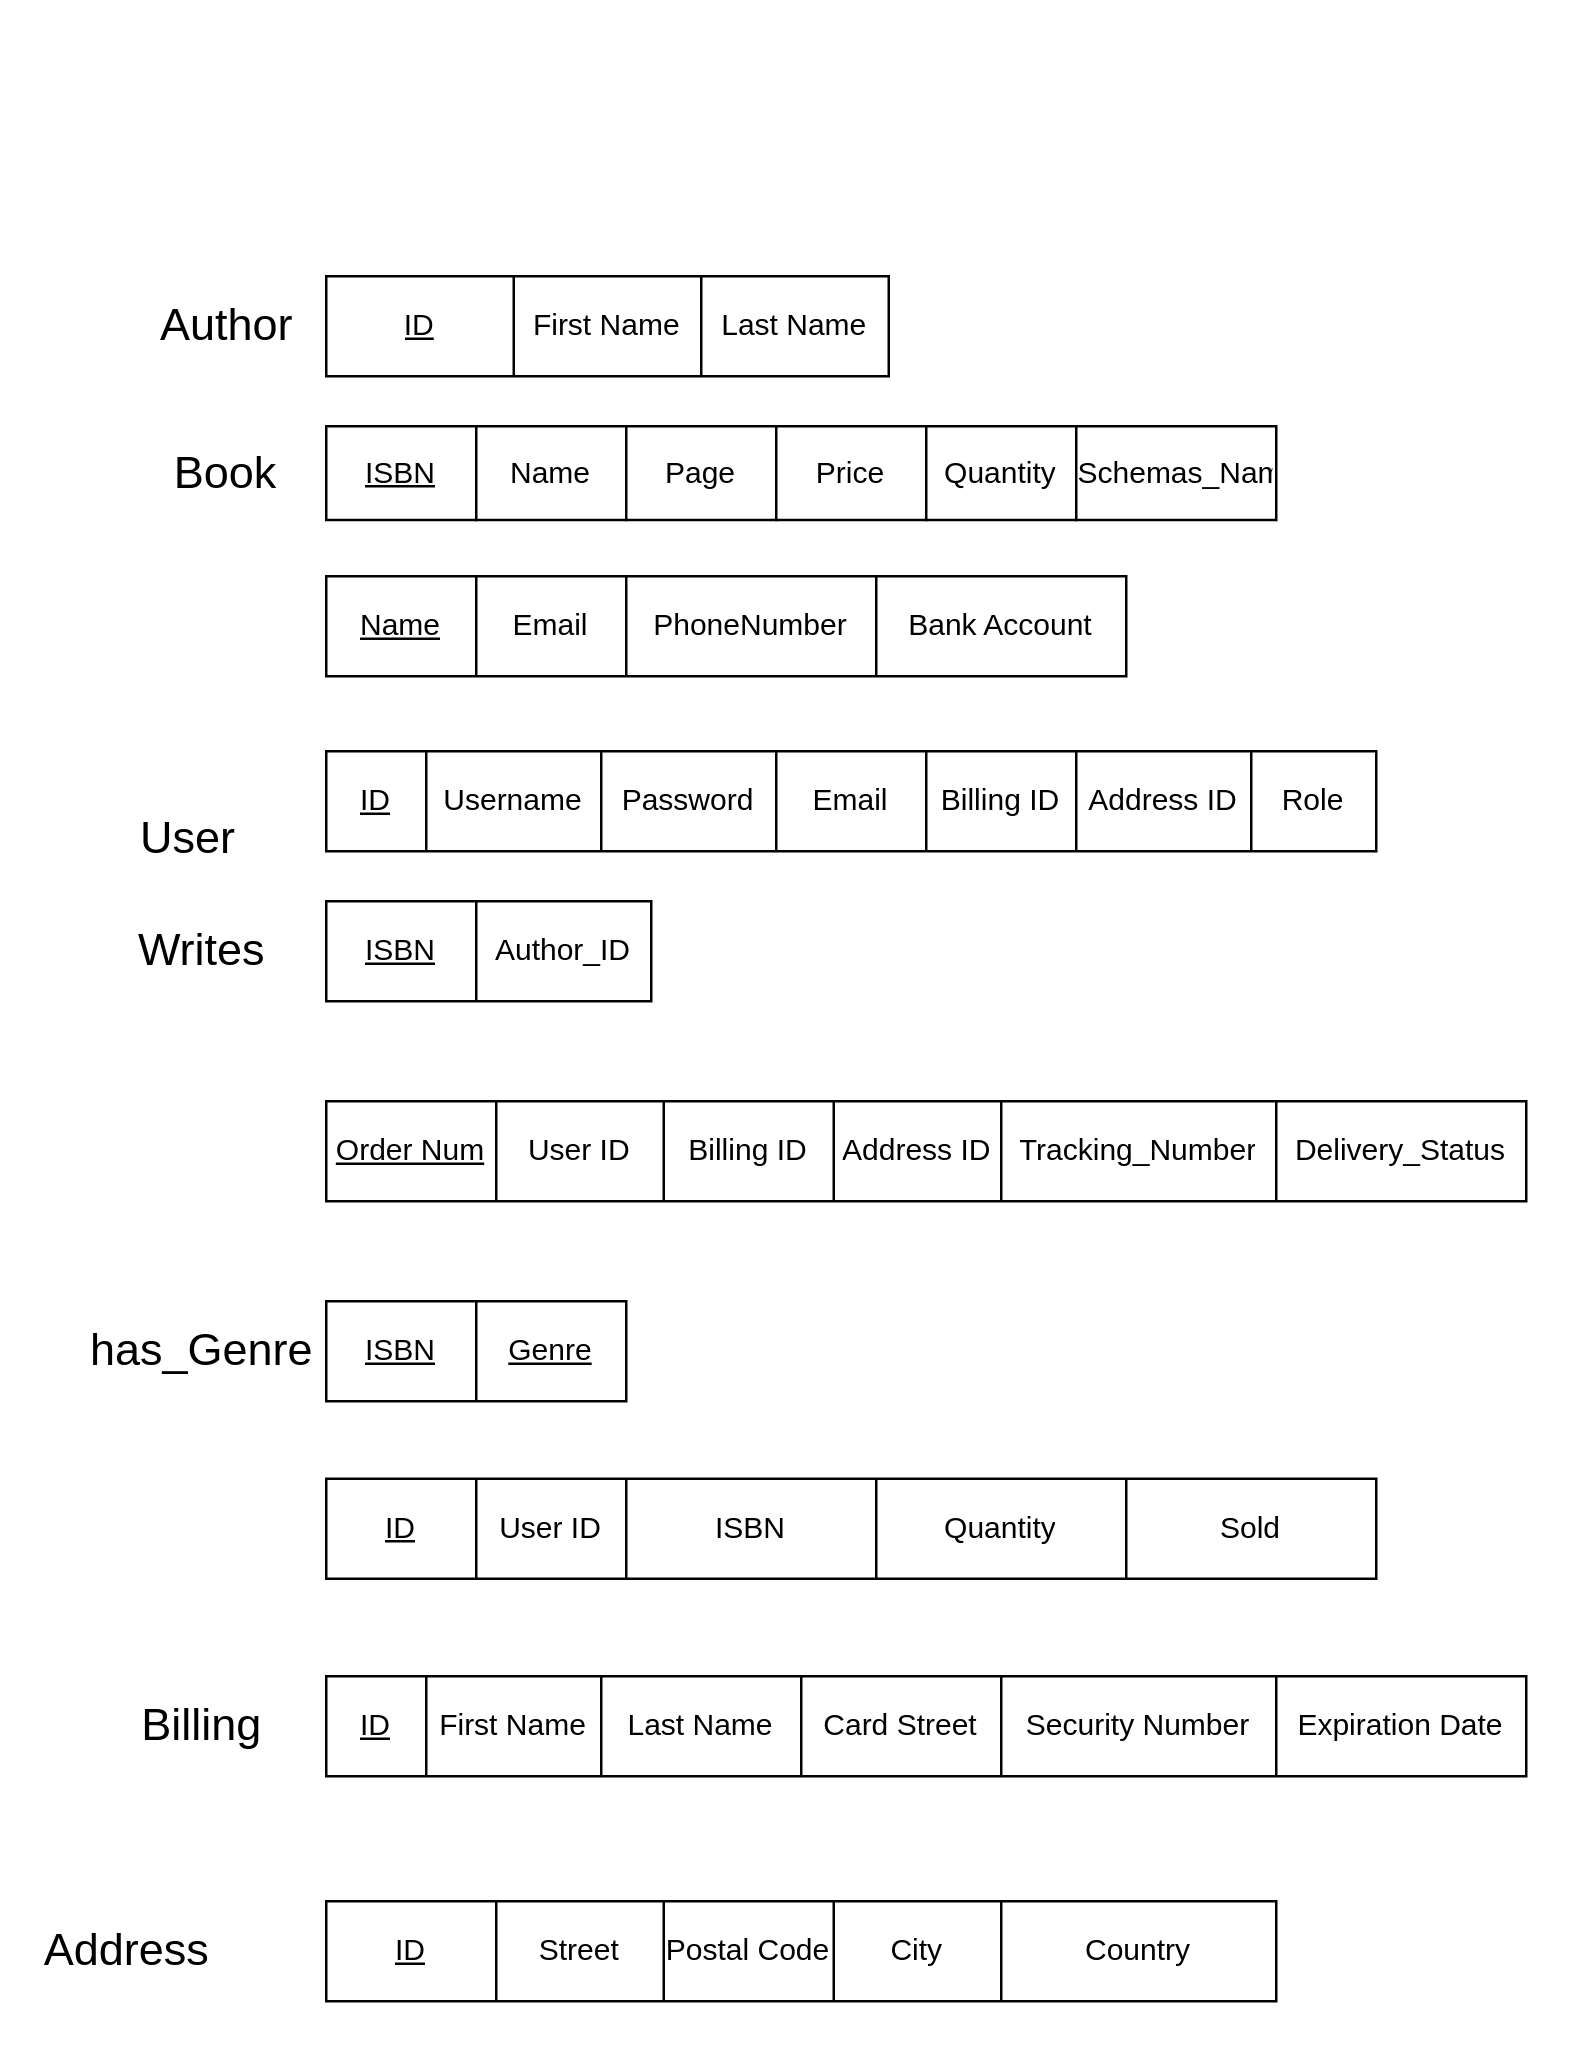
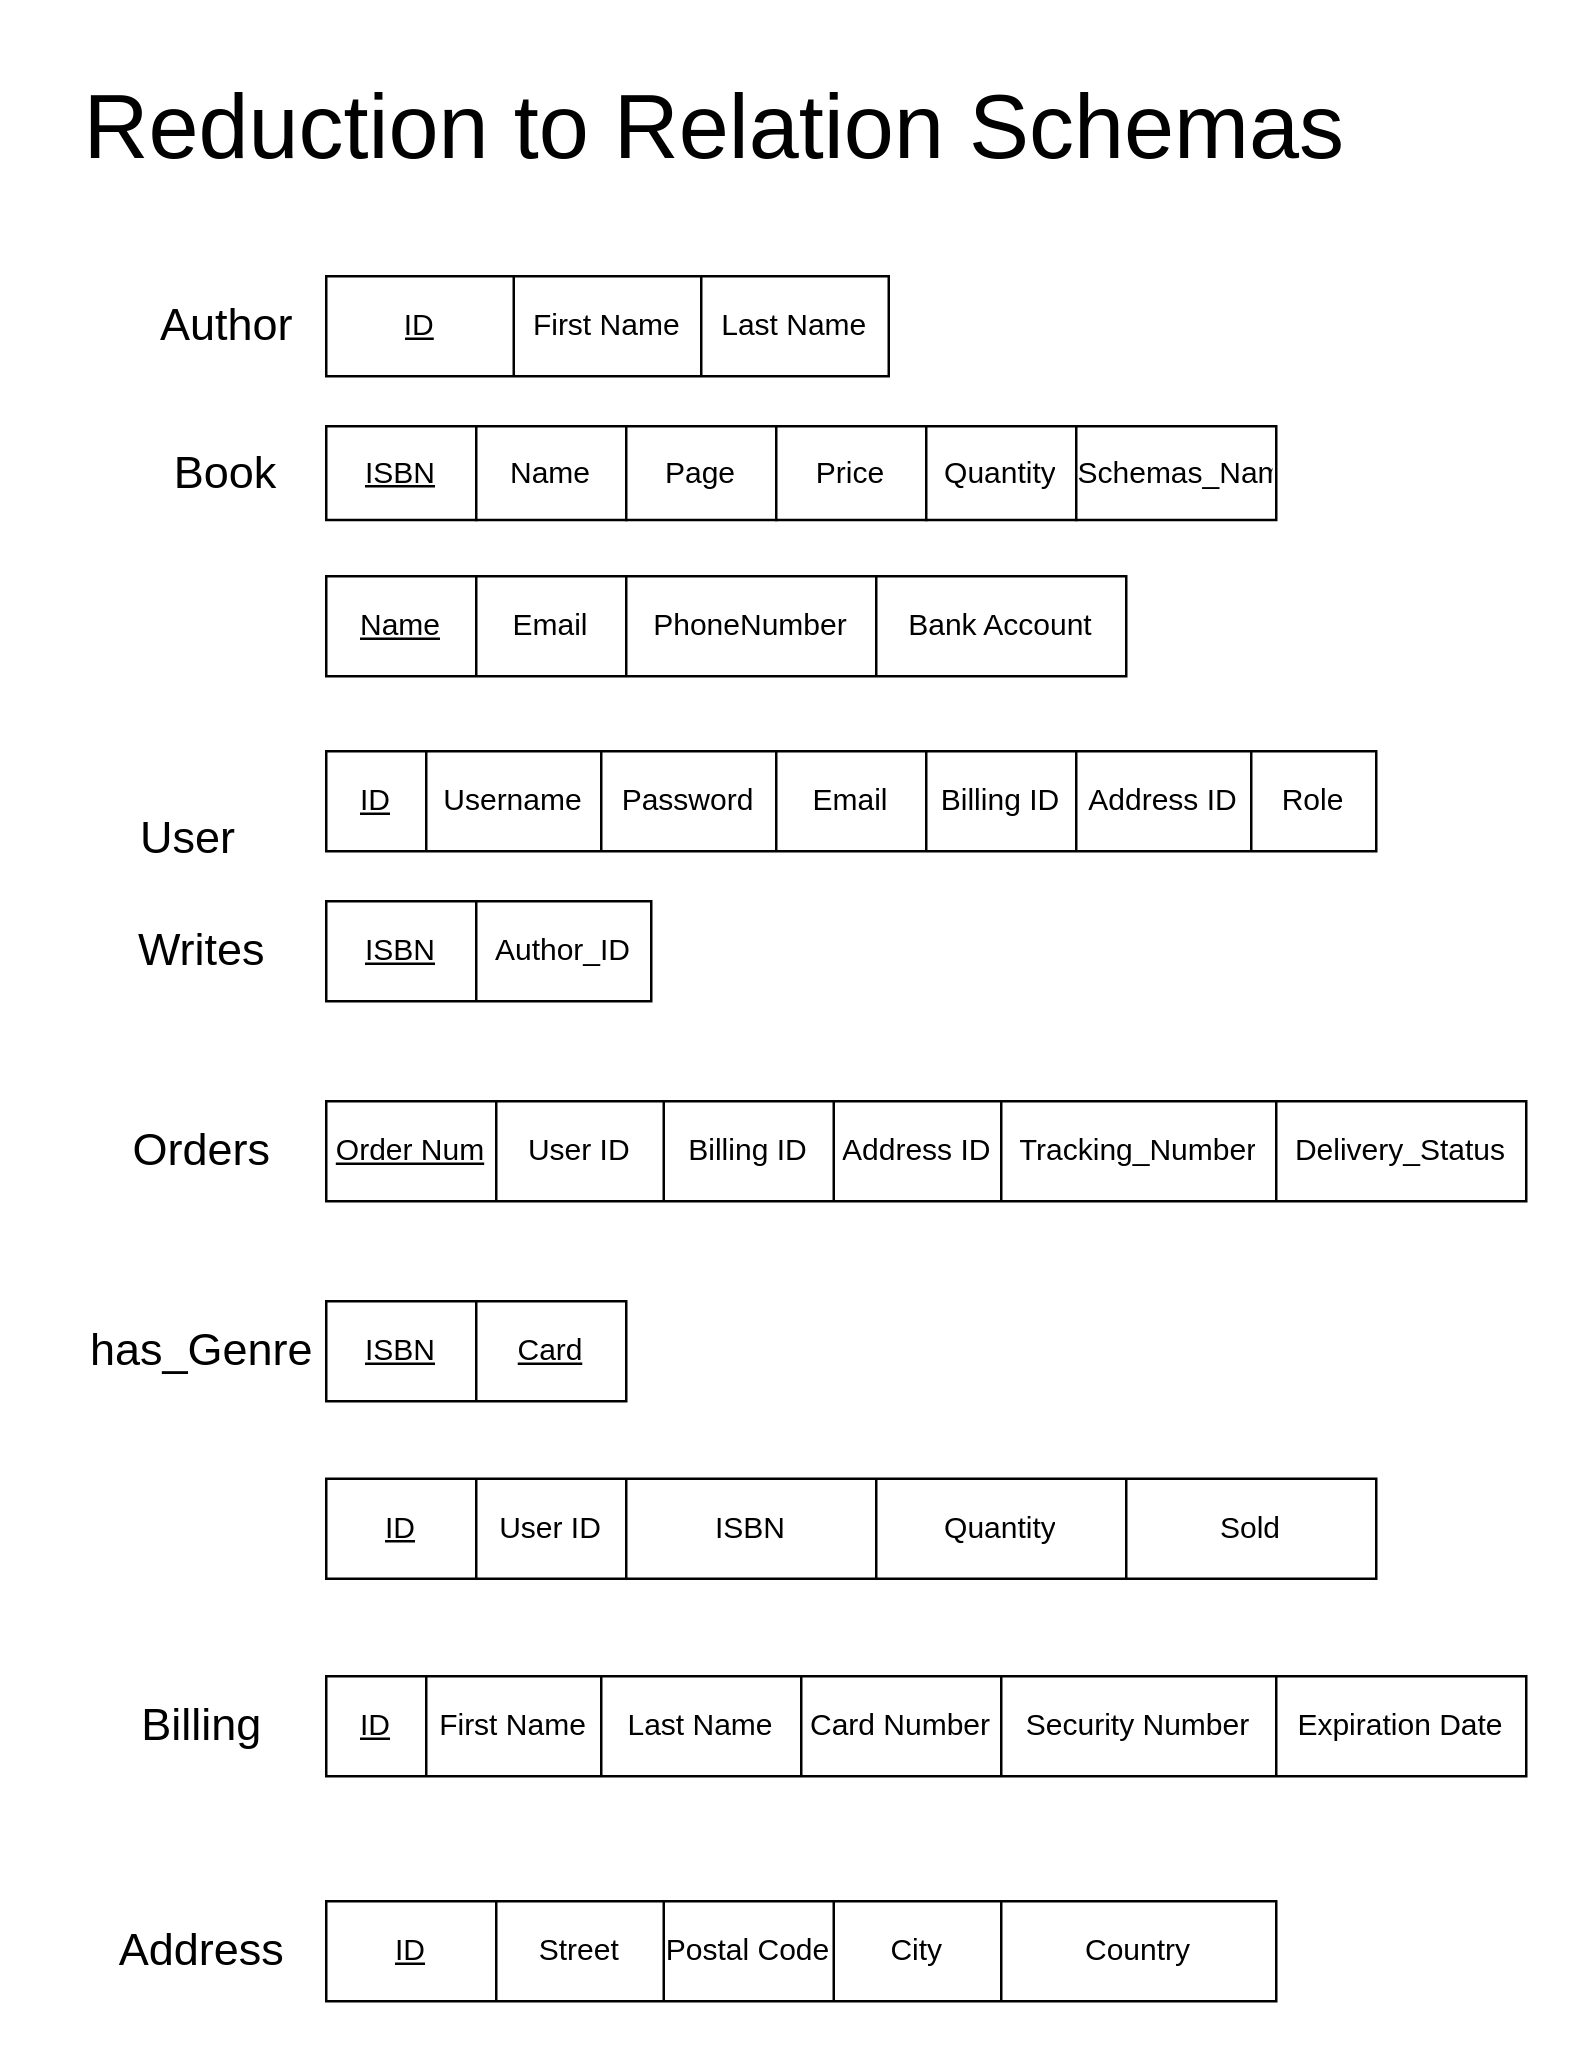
none -> (714, 126)
none -> (201, 1151)
(551, 1351) -> (551, 1351)
(901, 1726) -> (901, 1726)
(126, 1951) -> (201, 1951)
